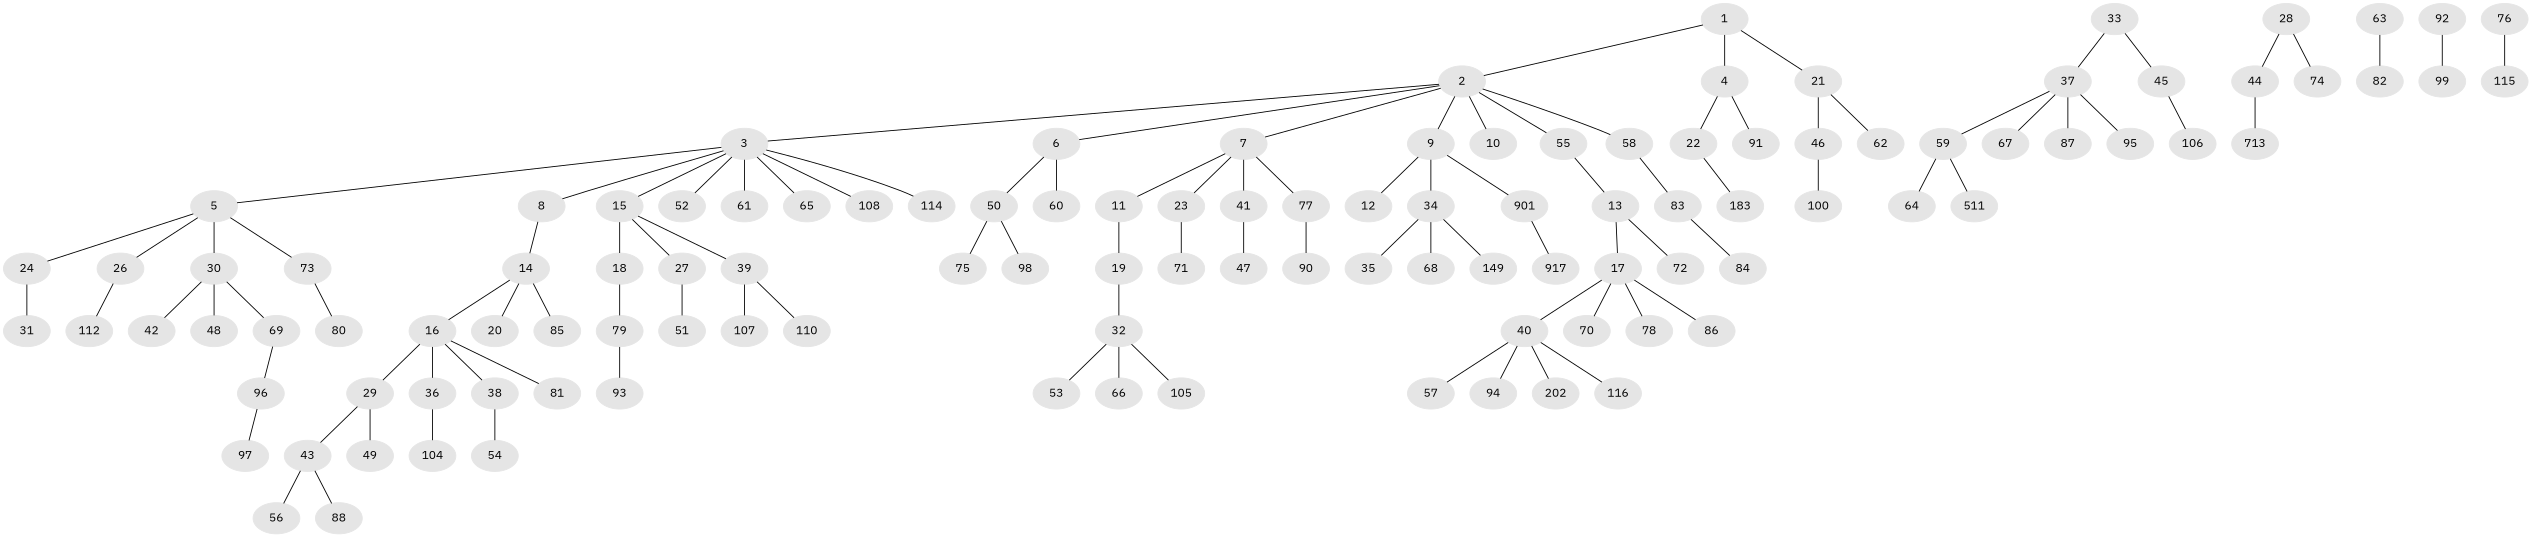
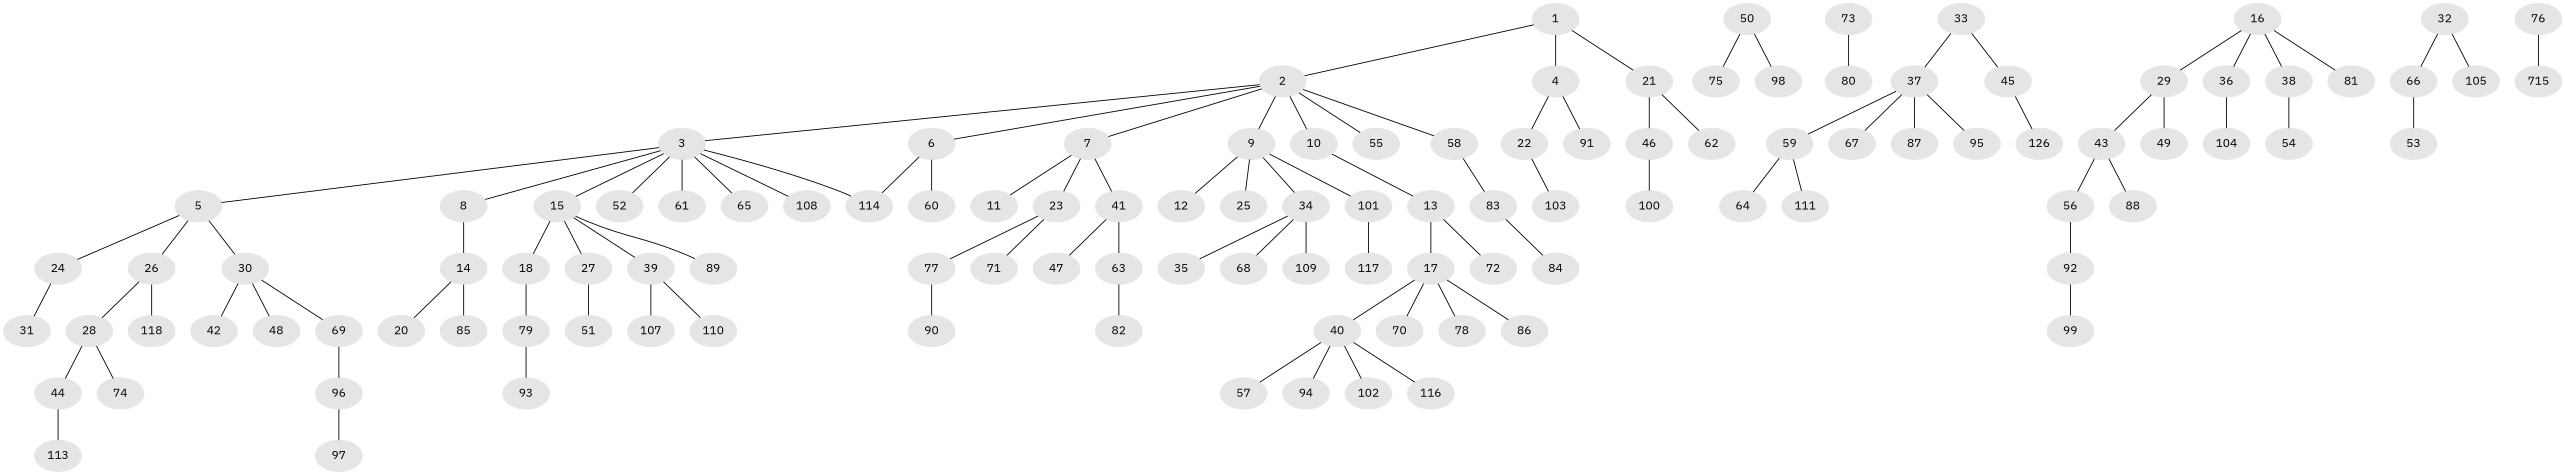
(2505, 81) -> (2538, 81)
(2193, 144) -> (2039, 144)
(2255, 144) -> (58, 456)
(1025, 175) -> (901, 175)
(1275, 175) -> (994, 237)
(1589, 175) -> (1372, 175)
none -> (1244, 206)
(1524, 206) -> (1368, 206)
(1740, 206) -> (1556, 206)
(1974, 206) -> (1805, 206)
(261, 238) -> none
none -> (1119, 238)
none -> (2070, 238)
none -> (713, 269)
(1119, 269) -> none
(1493, 269) -> (1306, 269)
(1556, 269) -> (1368, 269)
none -> (121, 300)
(479, 300) -> none
(89, 331) -> (152, 331)
(1088, 362) -> (2414, 113)
(1556, 393) -> (1368, 393)
